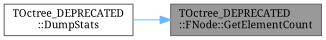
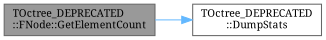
(147, 20) -> (168, 20)
